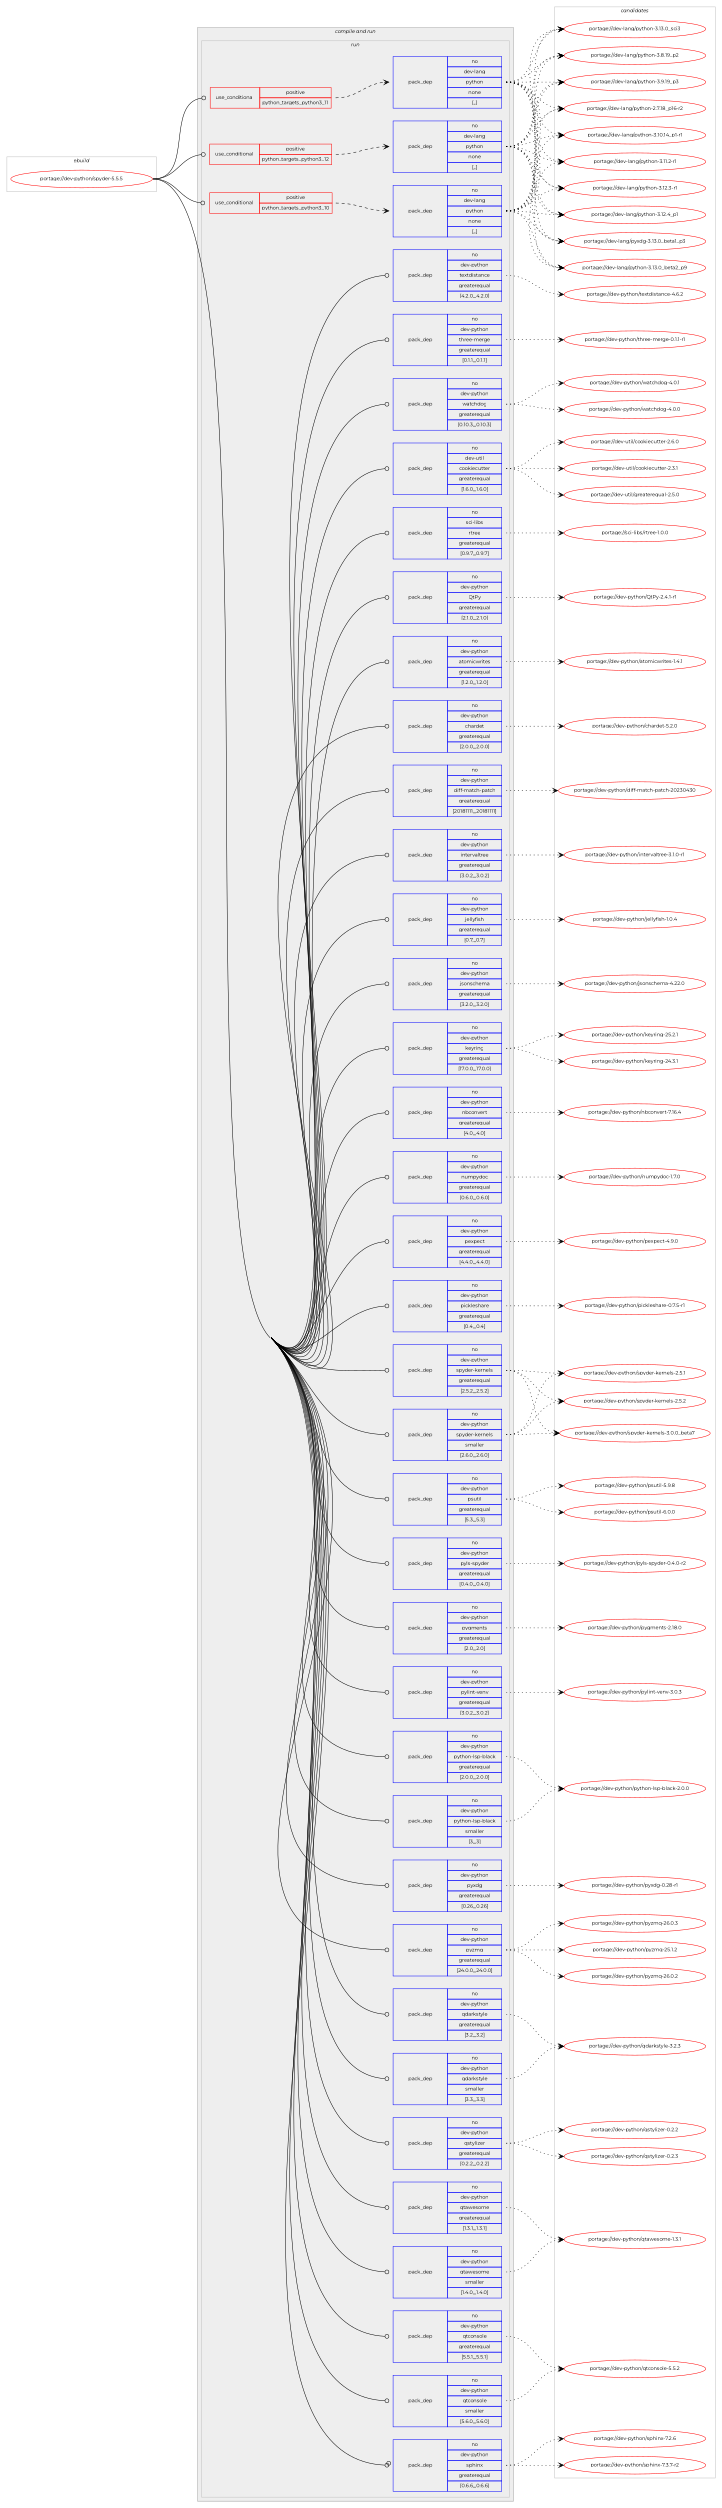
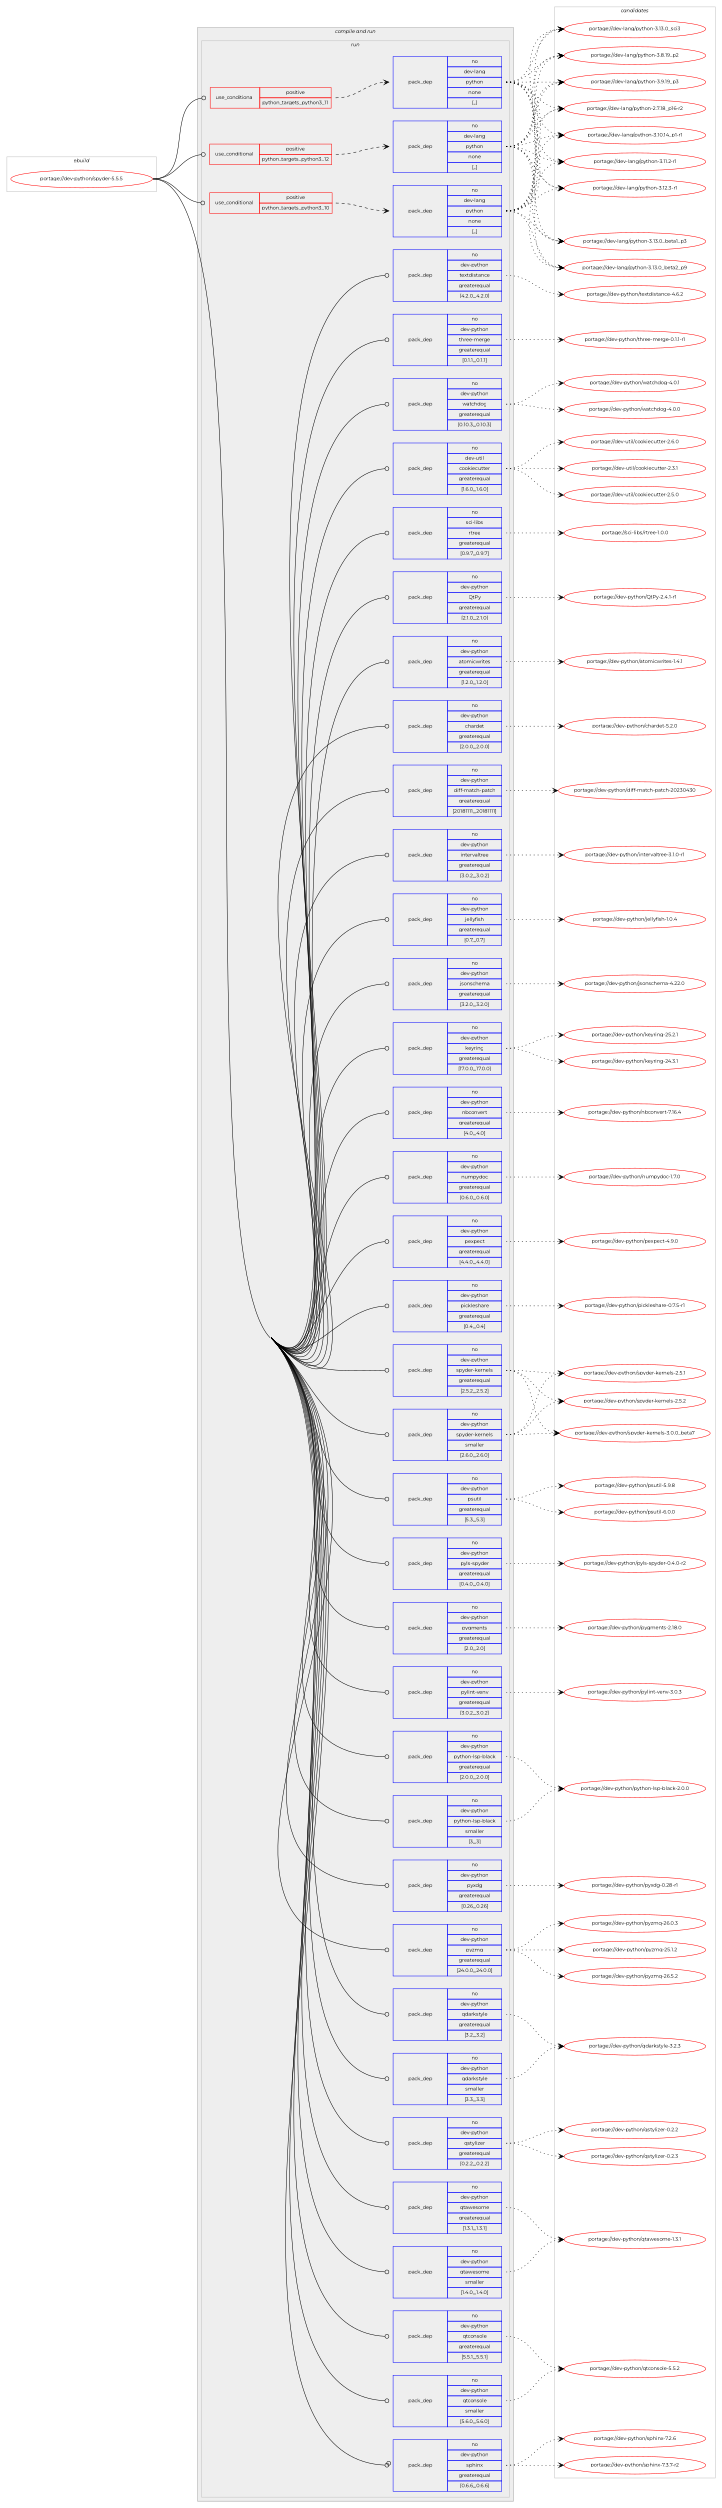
(635, 215) -> none
(635, 241) -> (635, 241)
(635, 495) -> (635, 495)
(635, 1976) -> (635, 1976)
